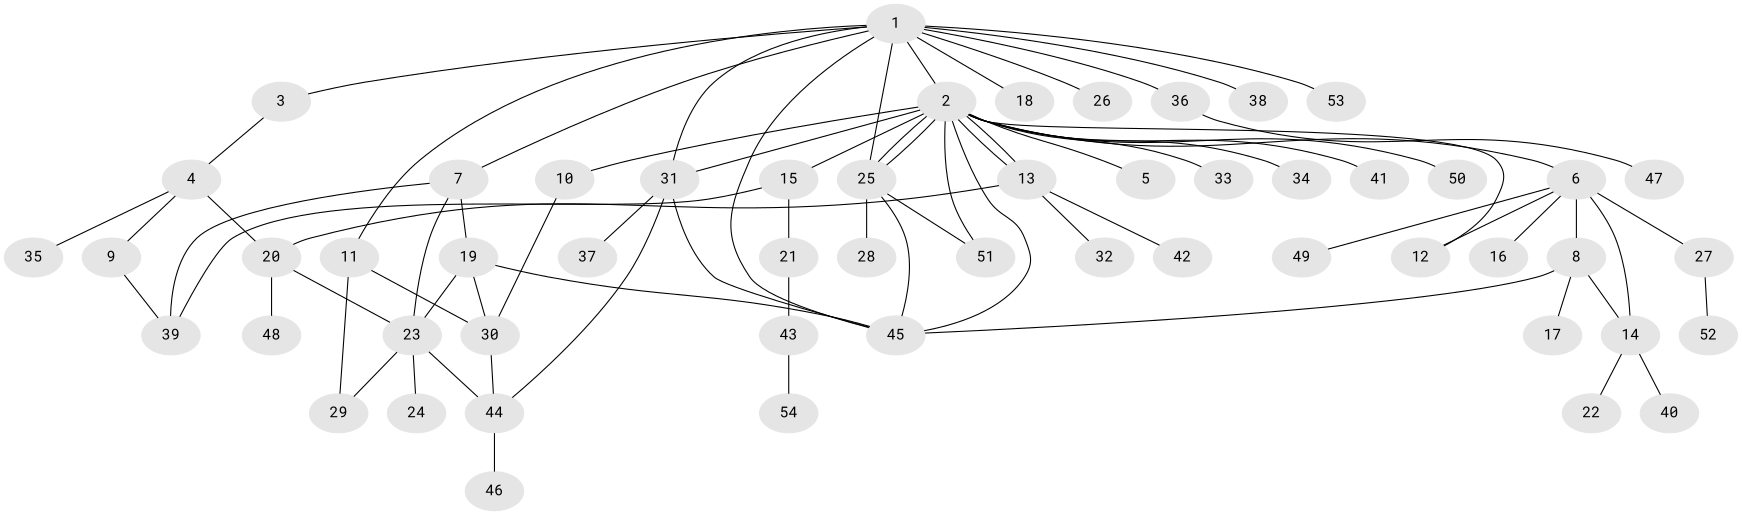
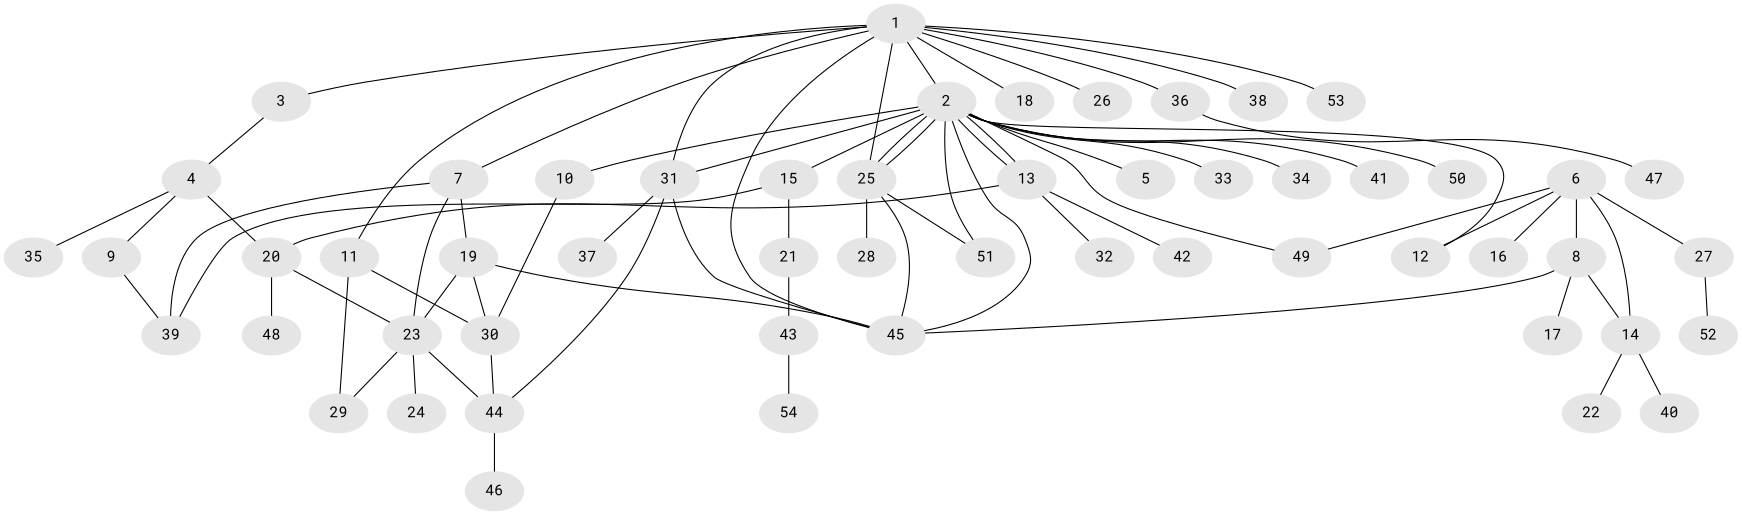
(1261, 143) -> (1112, 202)
